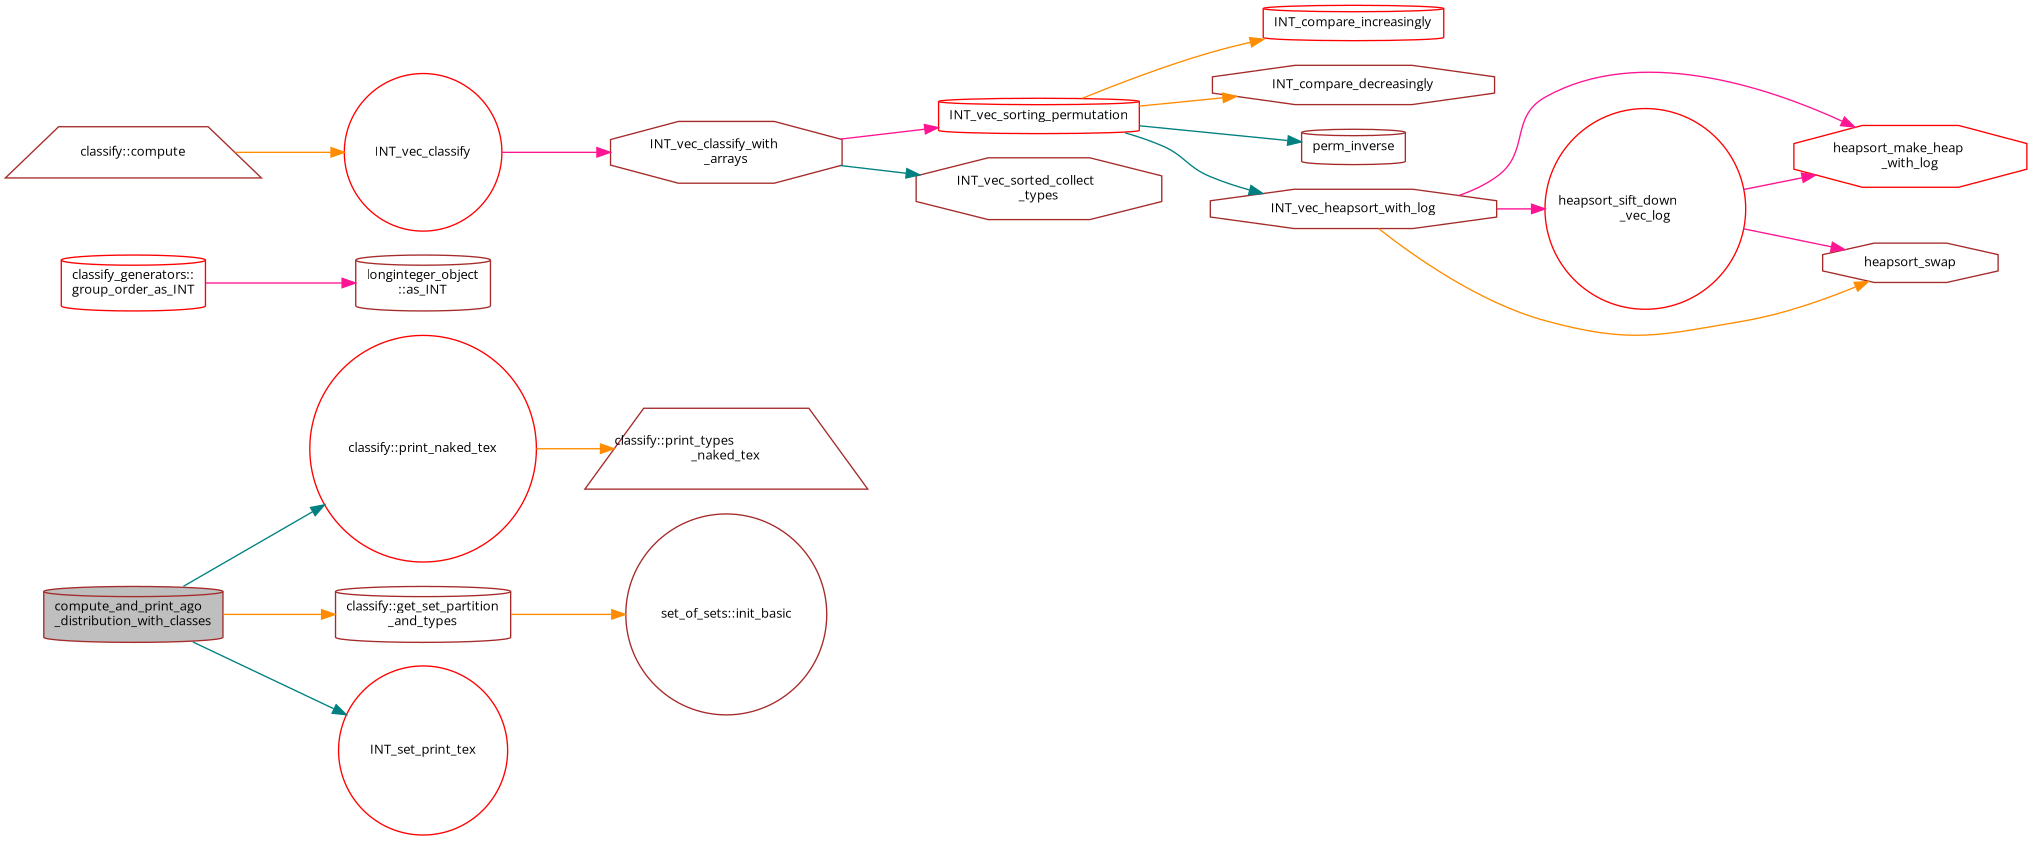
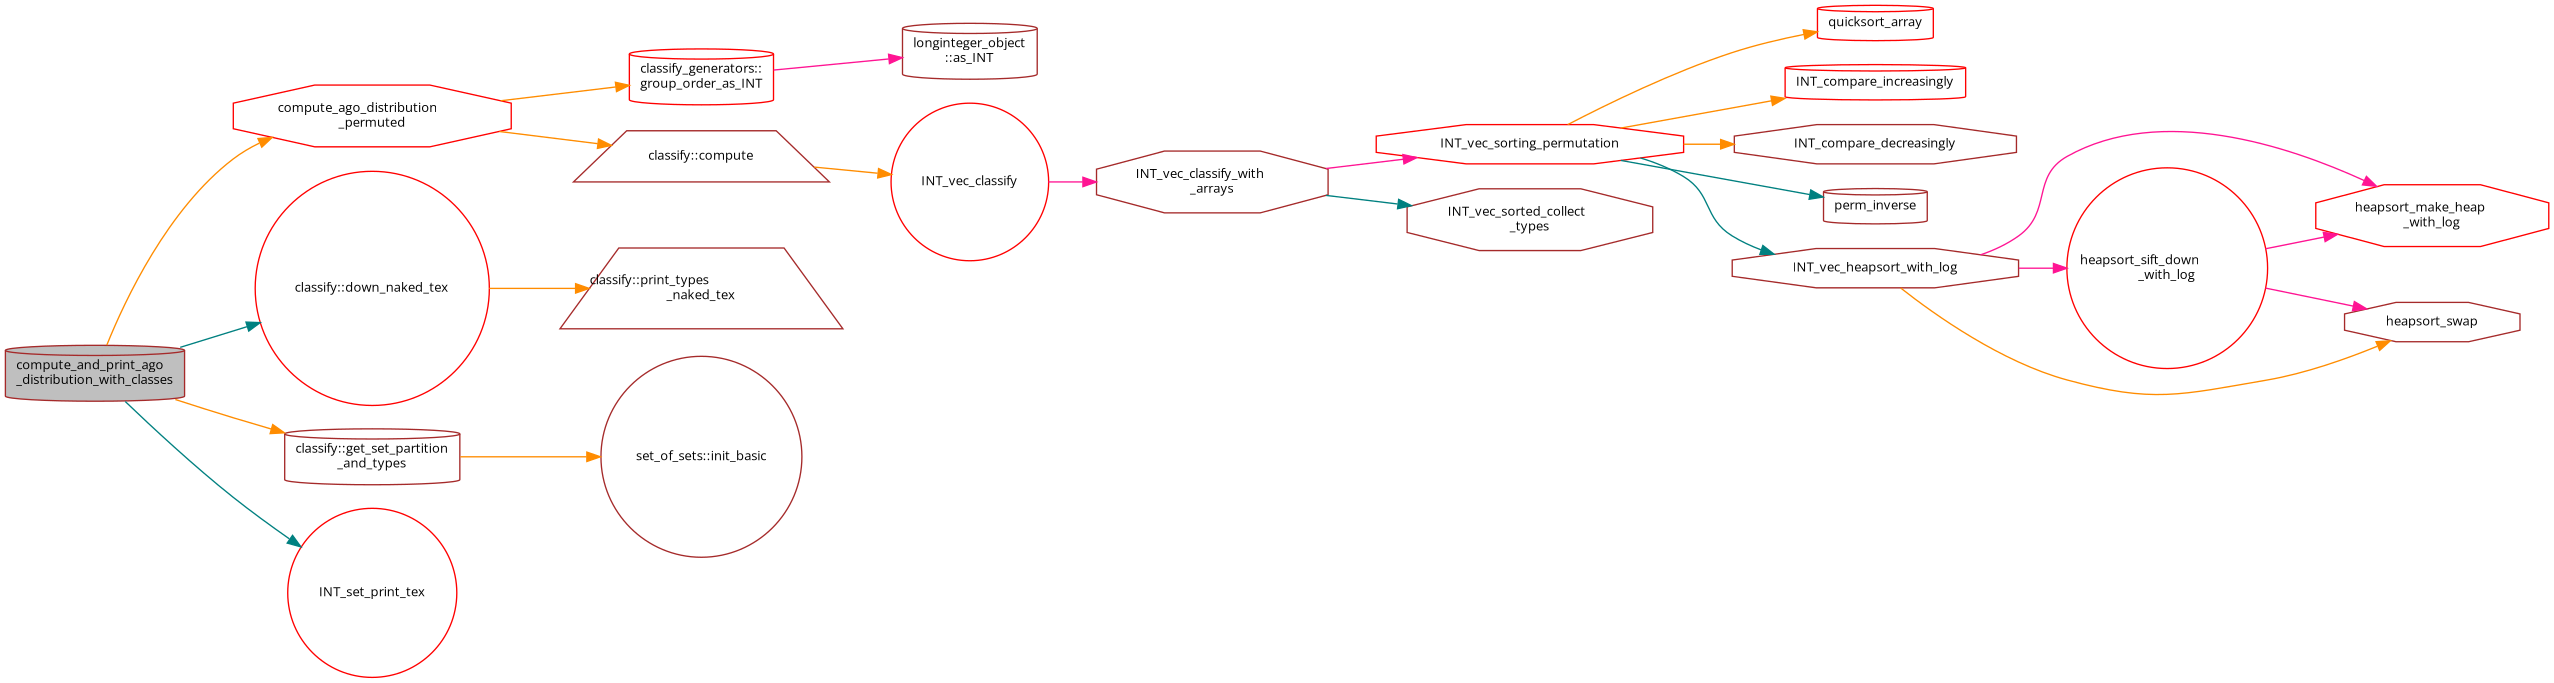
none -> (1875, 23)
none -> (372, 116)
(1039, 116) -> (1530, 144)
(1645, 209) -> (2167, 268)
(423, 449) -> (372, 288)
